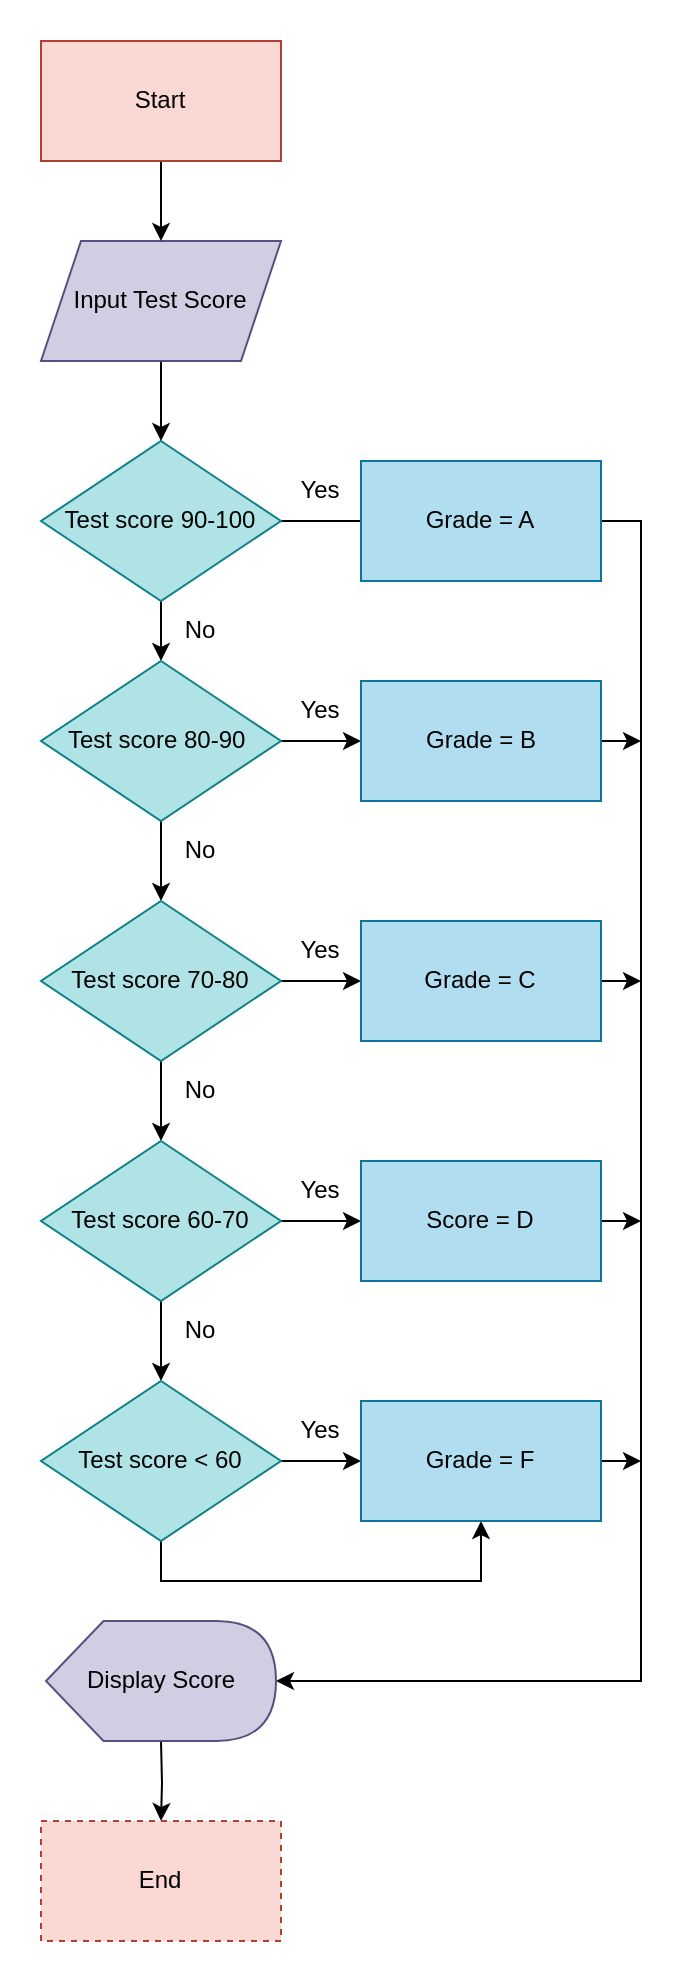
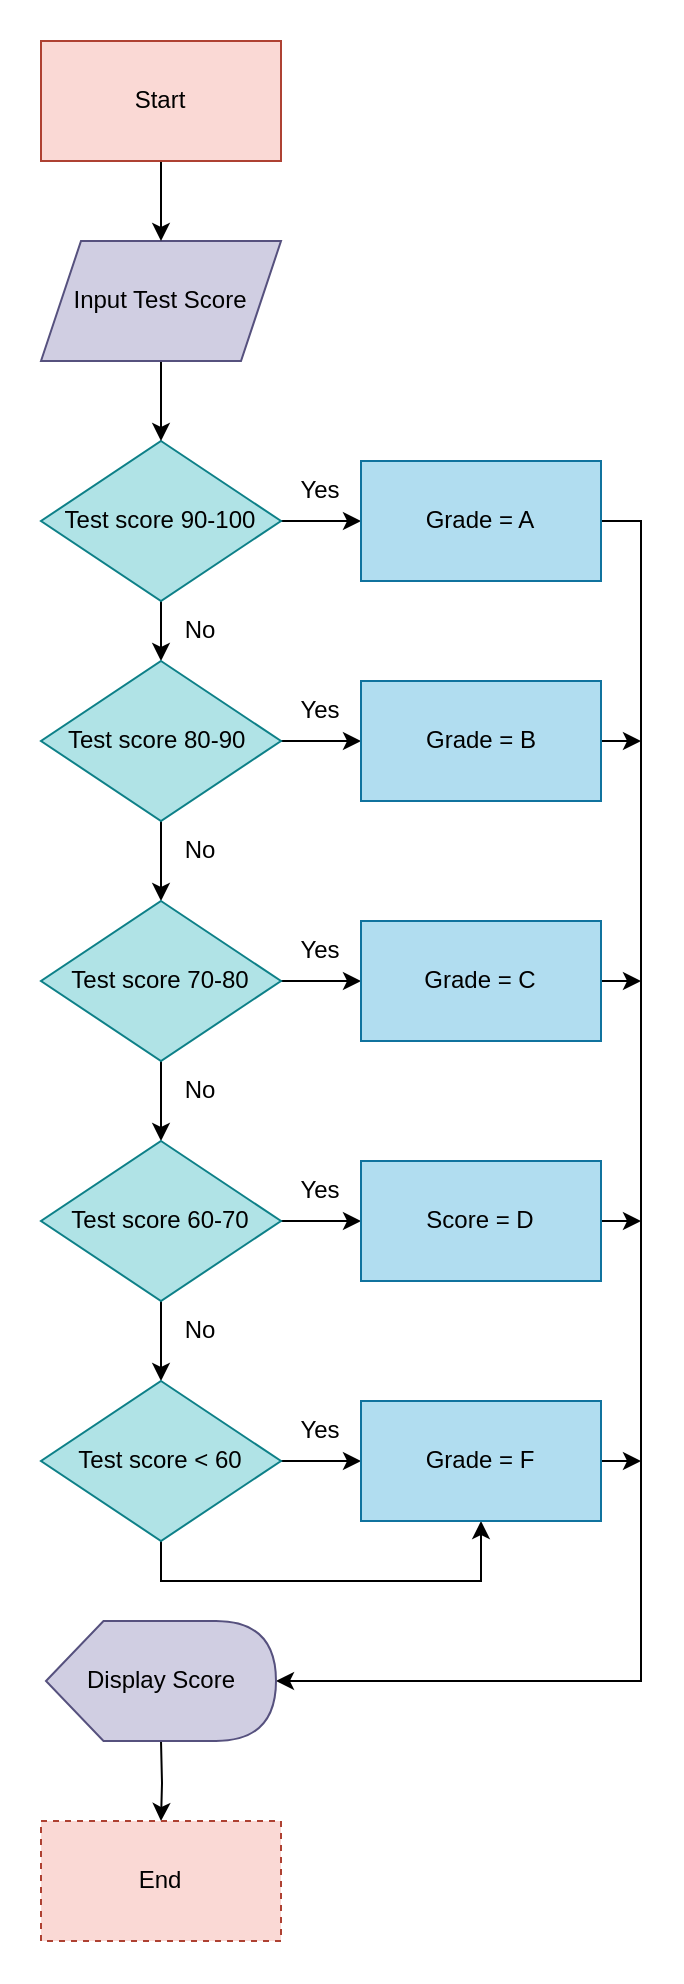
(351, 521) -> (346, 521)
